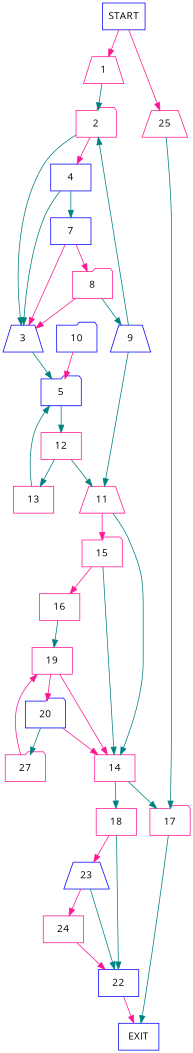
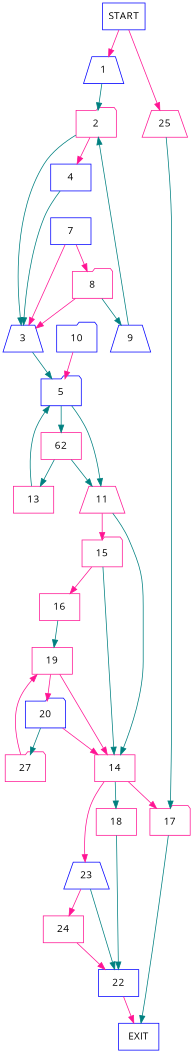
(104, 70) -> (104, 70)
(71, 201) -> none
(117, 415) -> (91, 440)
(61, 446) -> (61, 446)
(140, 793) -> (140, 793)
(103, 846) -> (87, 816)
